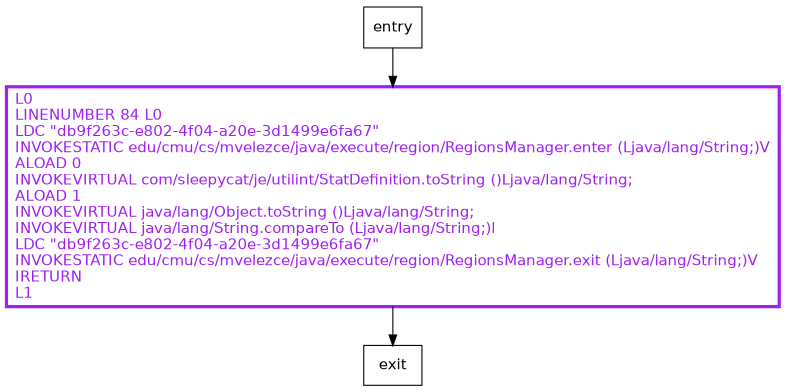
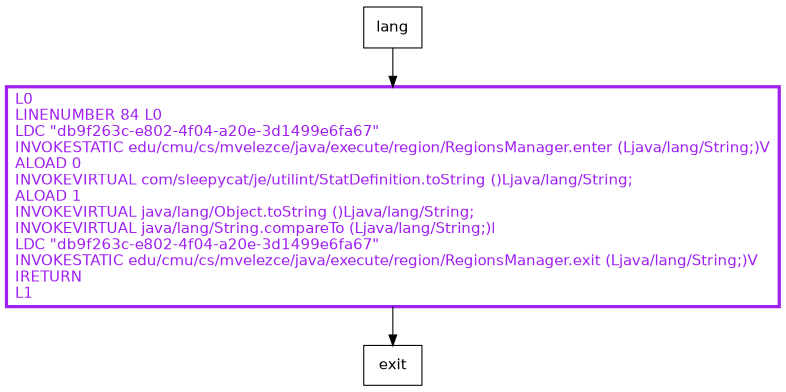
(393, 27) -> (393, 27)
